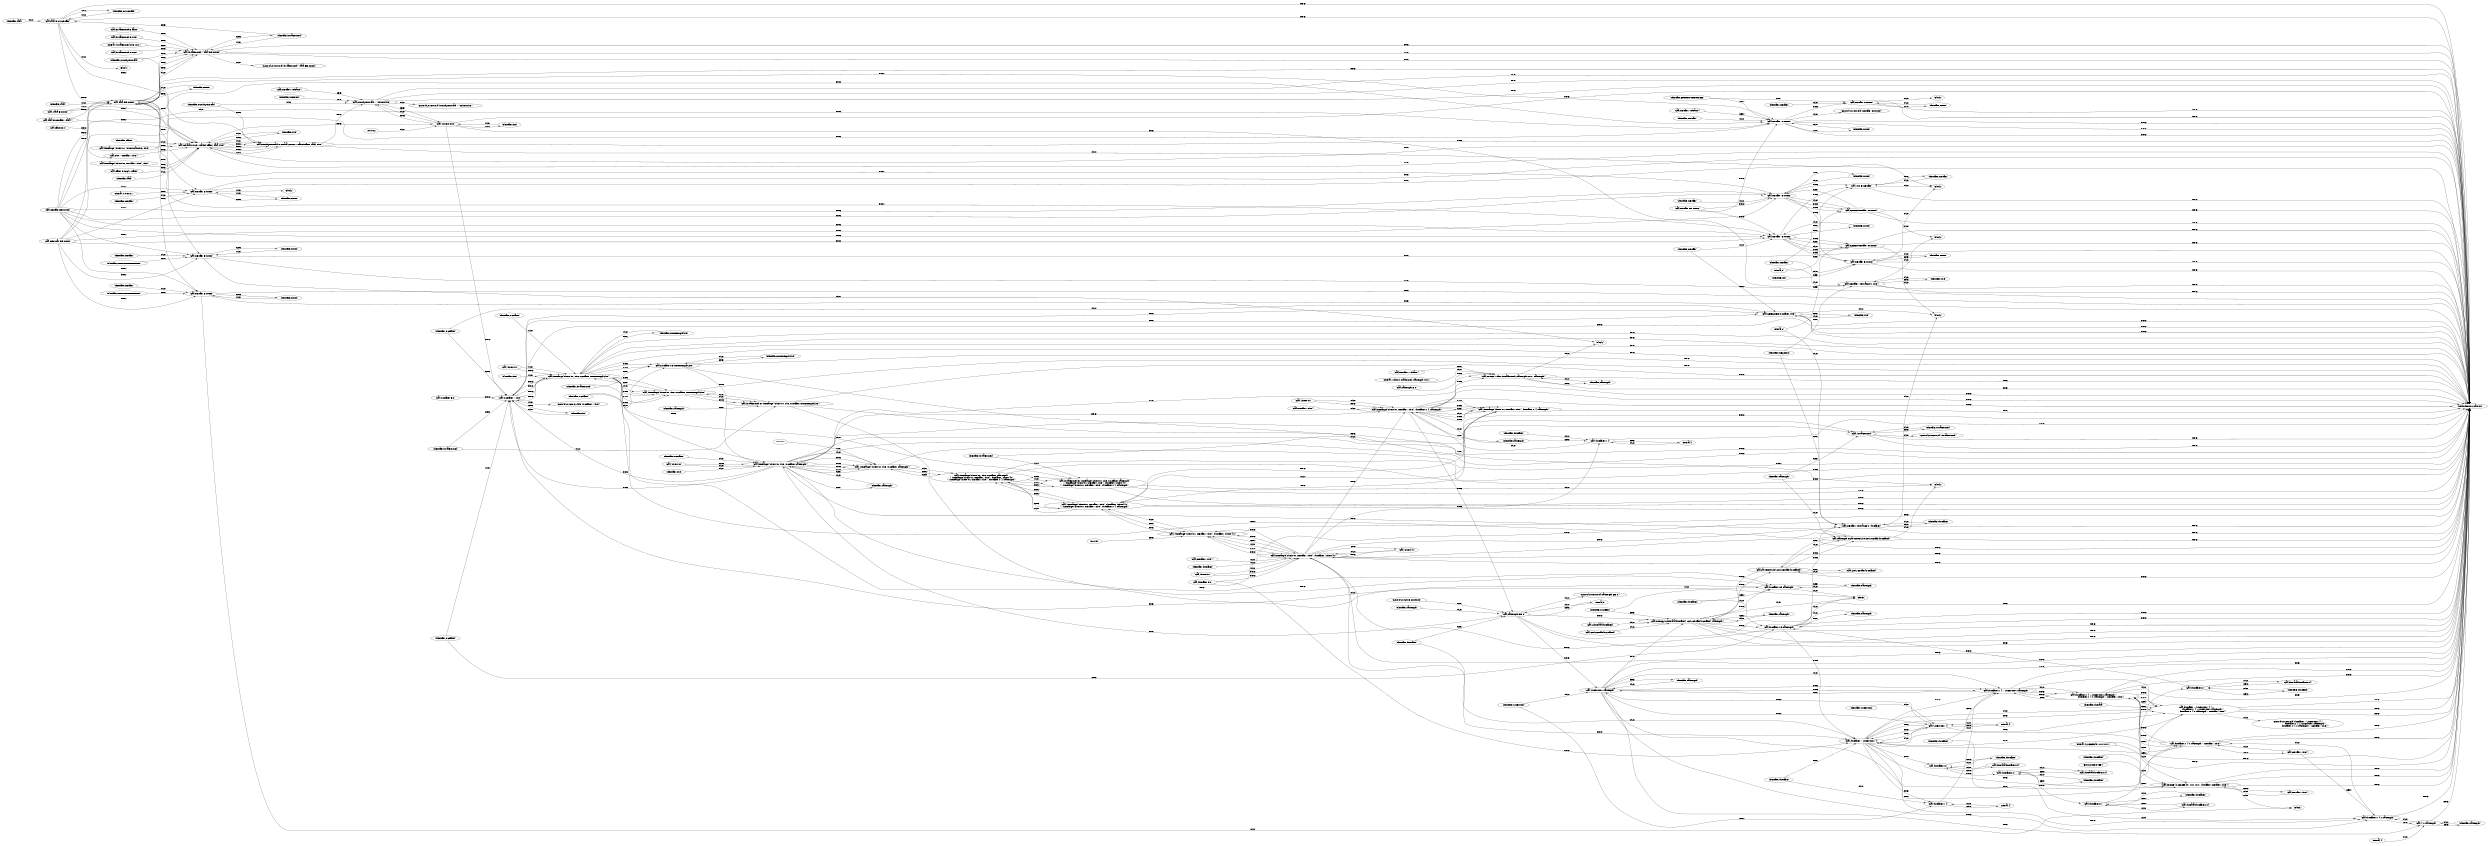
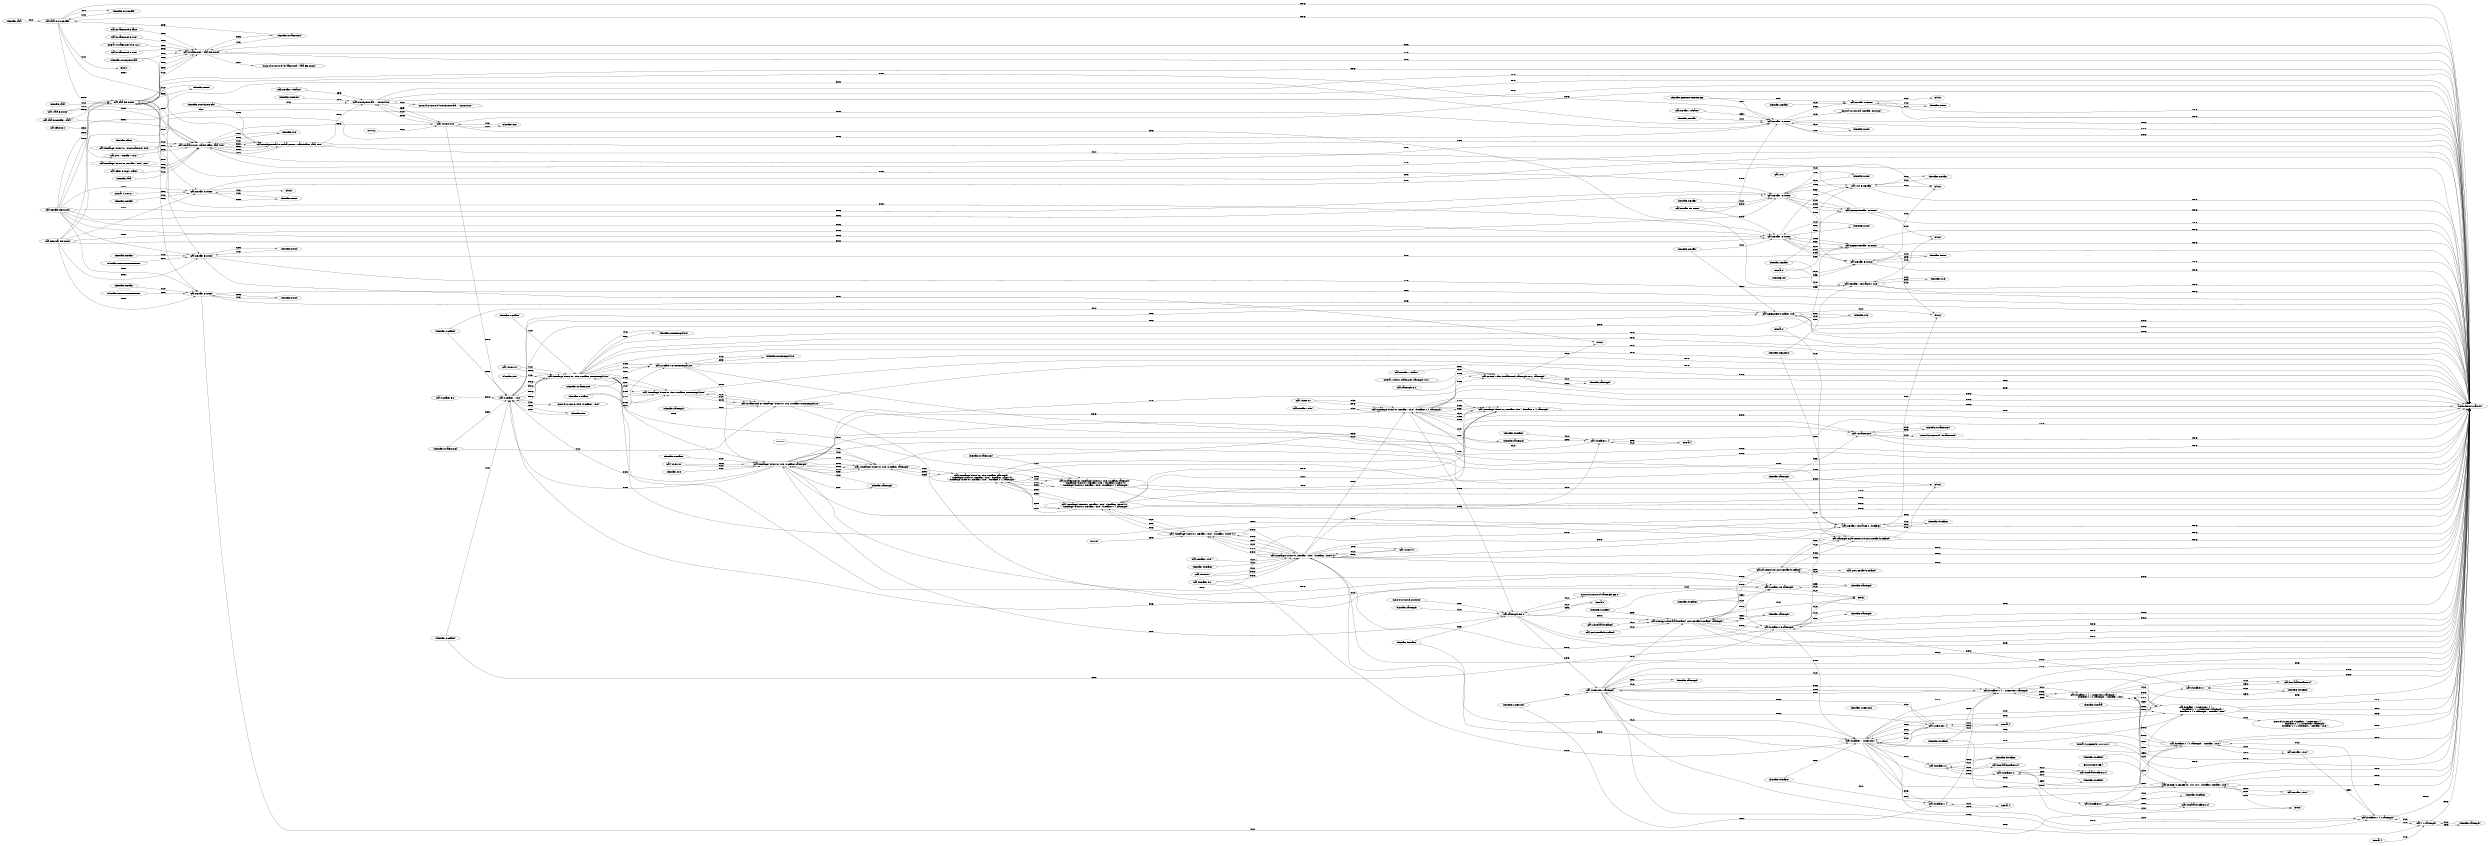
none -> (1779, 175)
